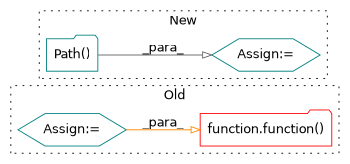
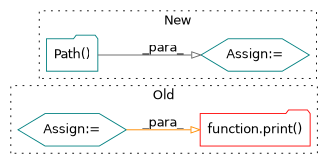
(266, 130) -> (255, 130)
